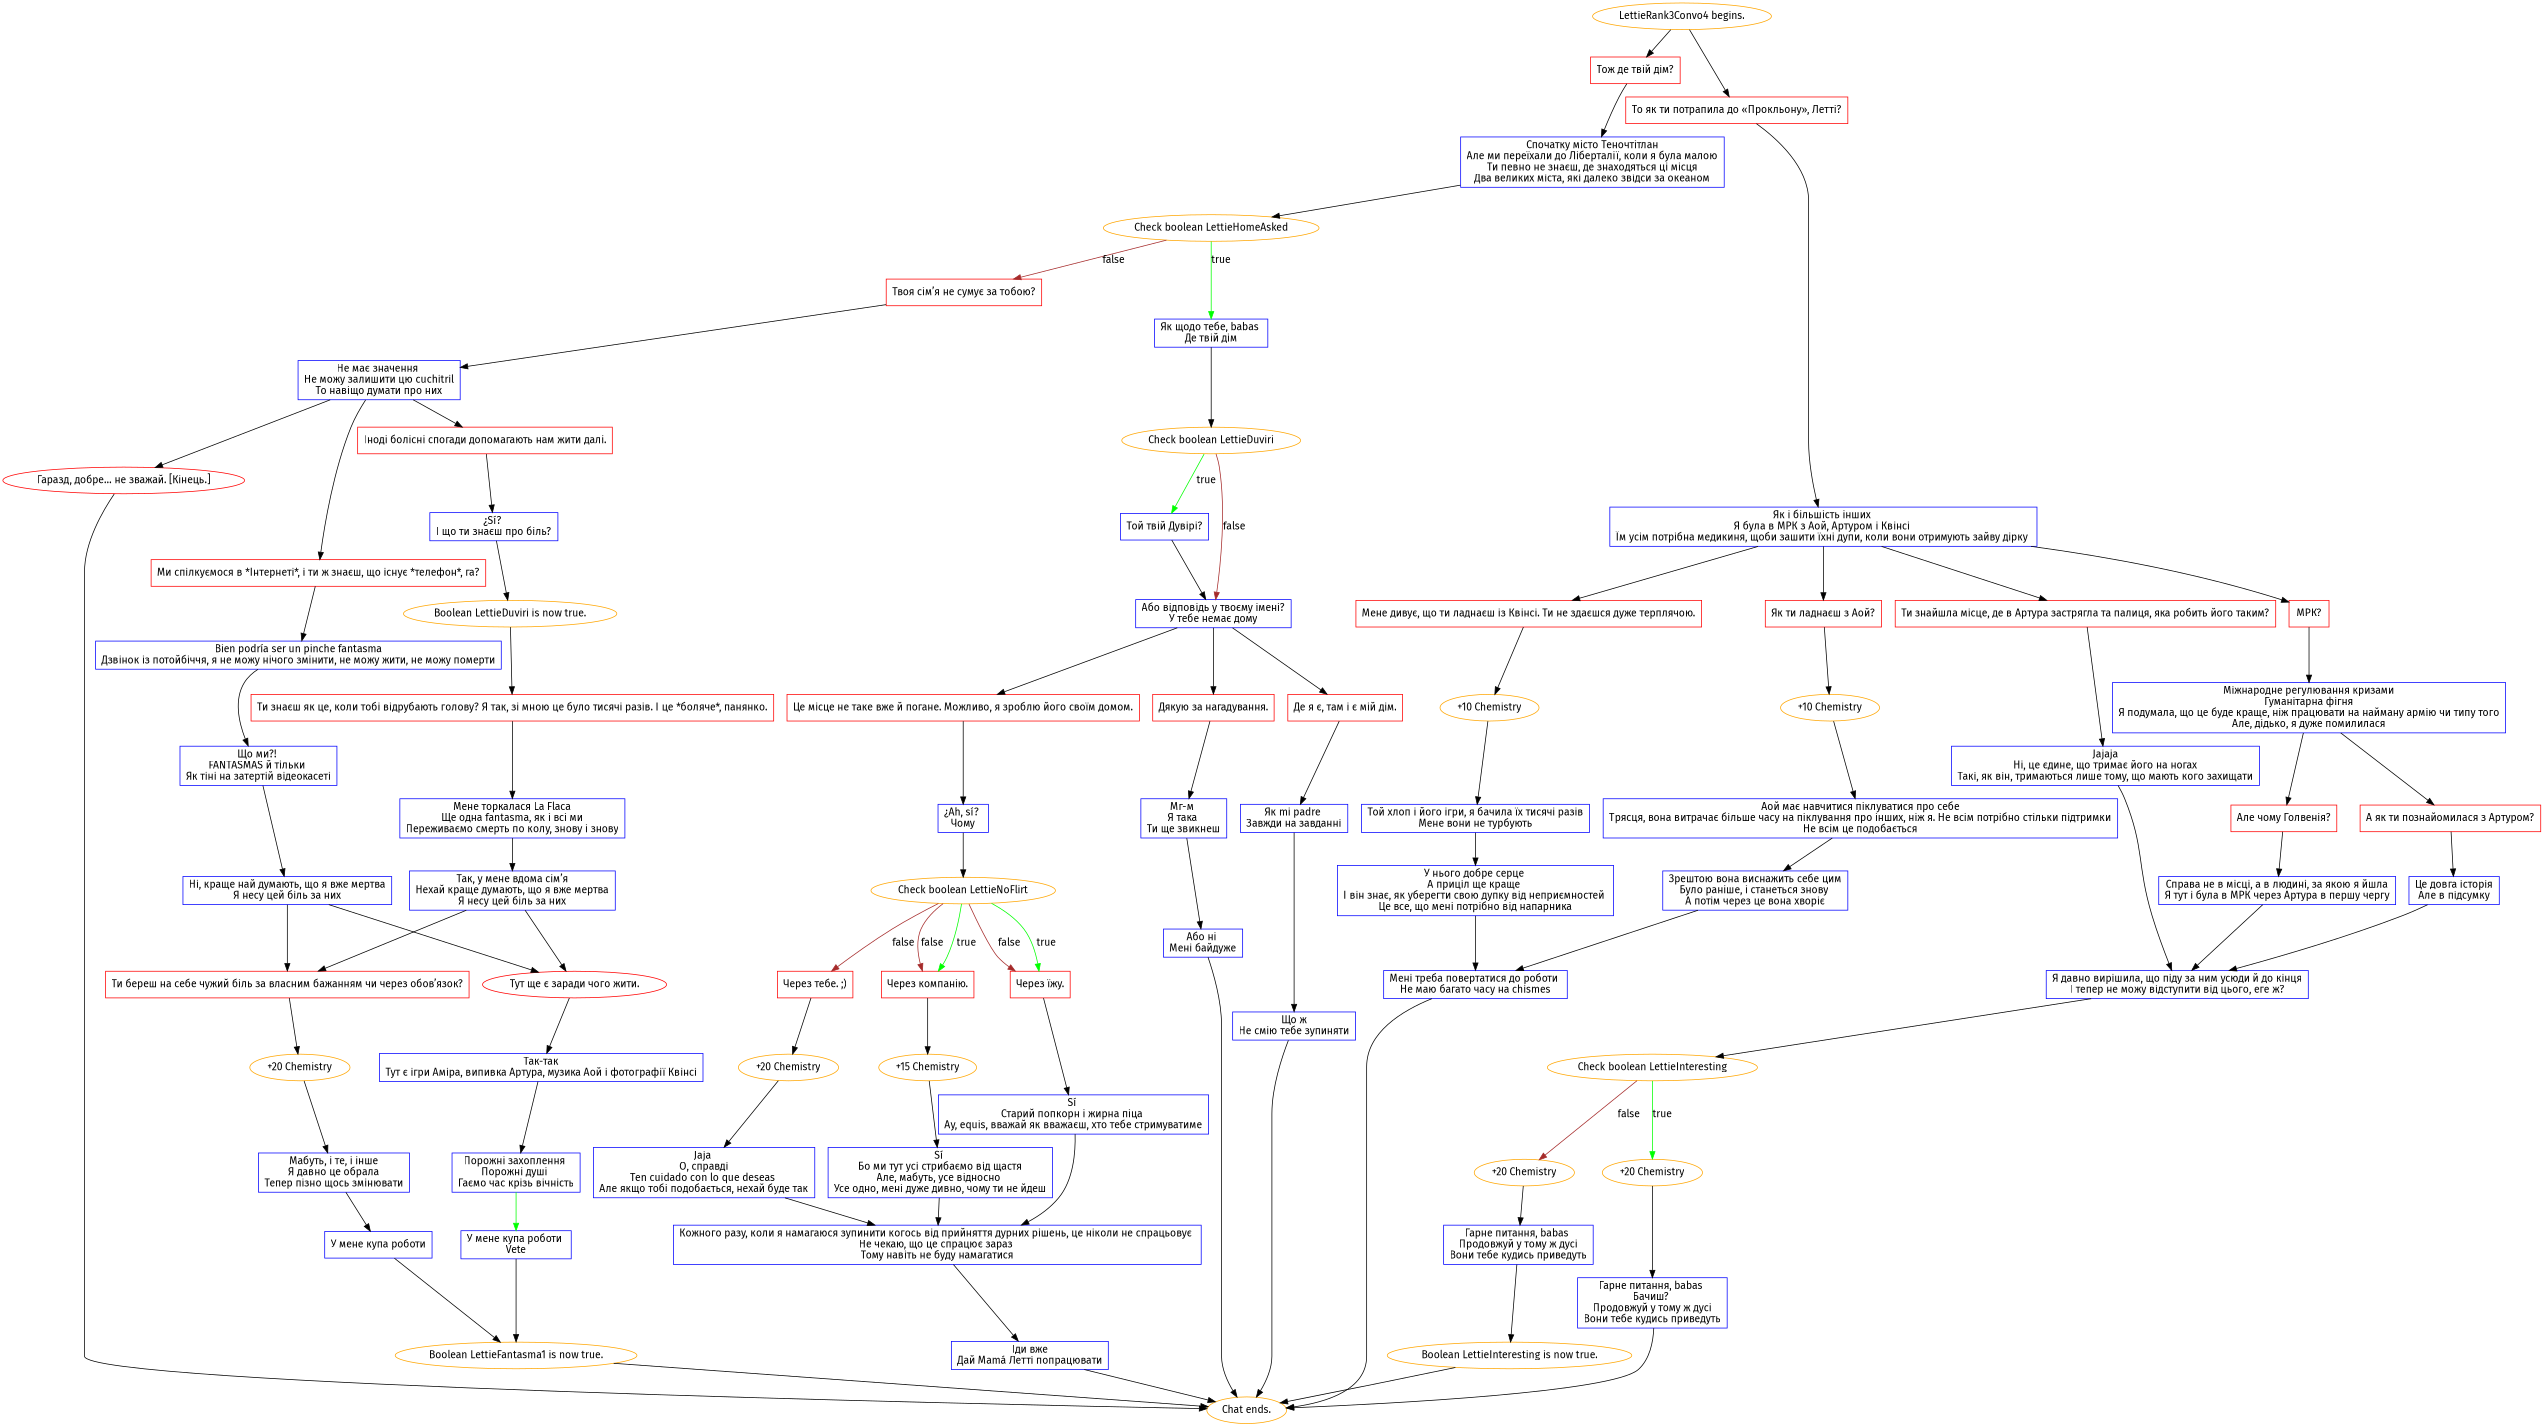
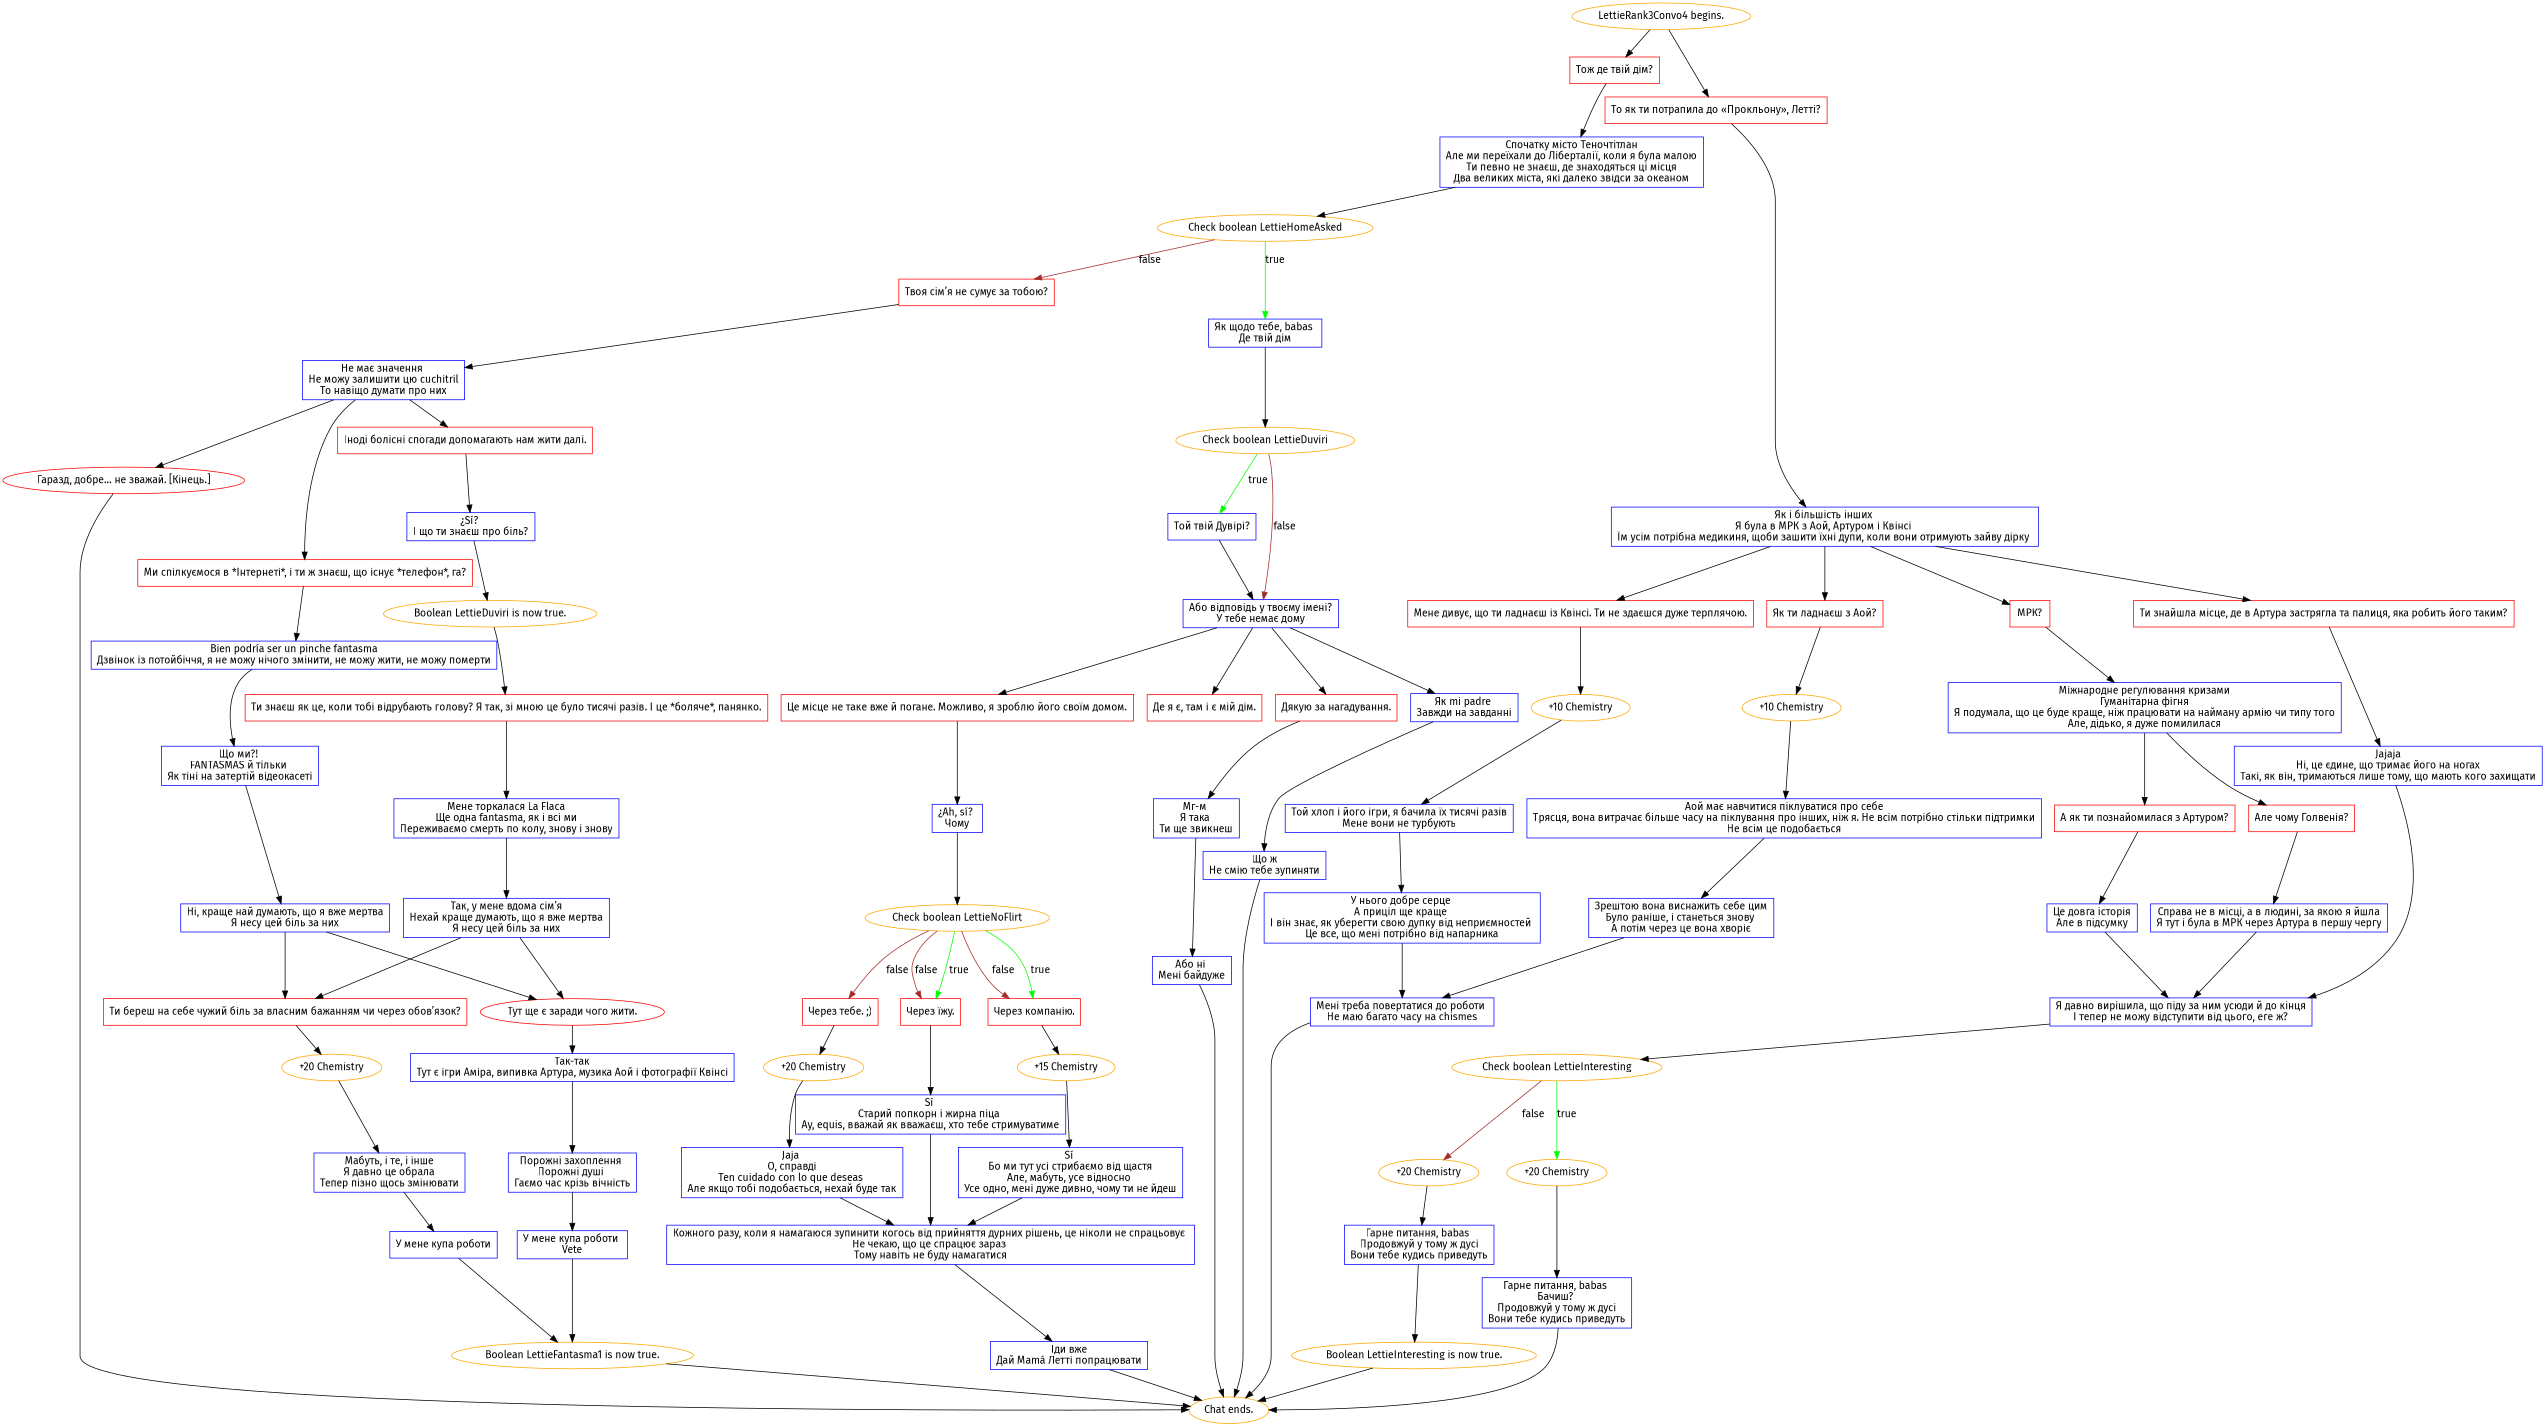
(1321, 759) -> (1359, 659)
(516, 1208) -> (572, 1208)
